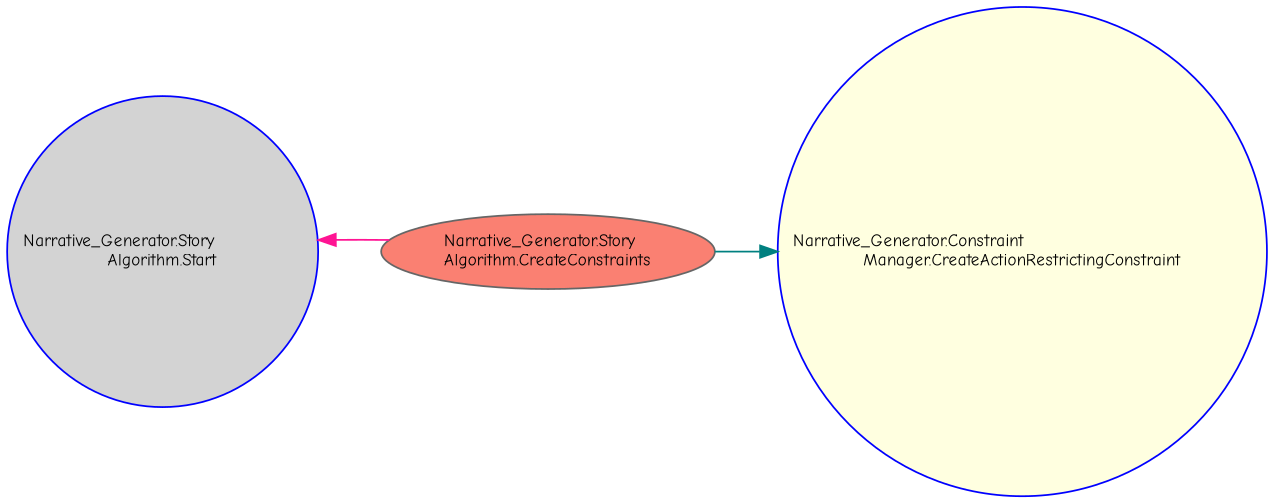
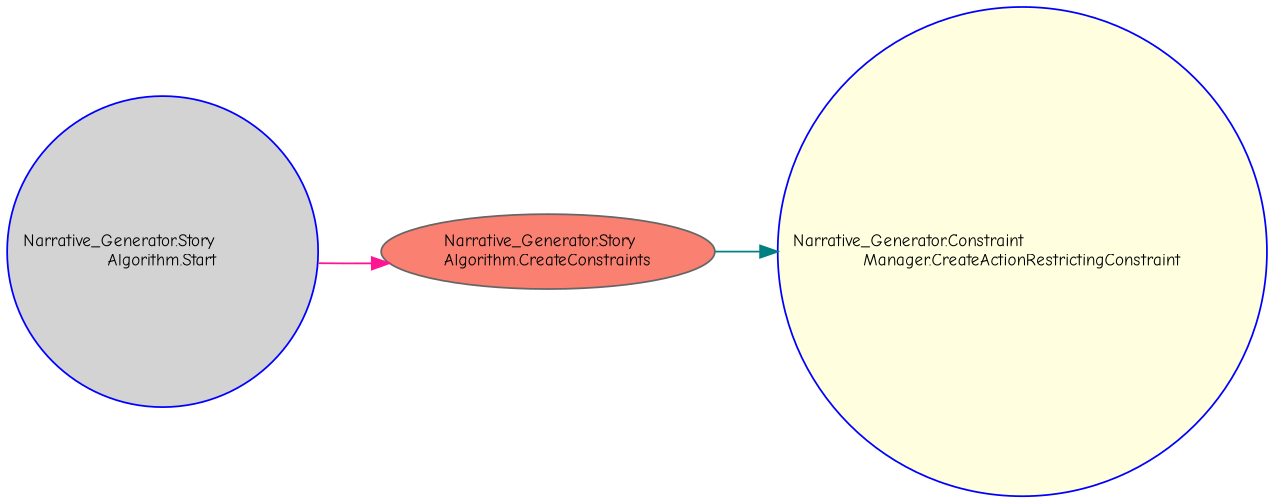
(363, 240) -> (345, 263)
